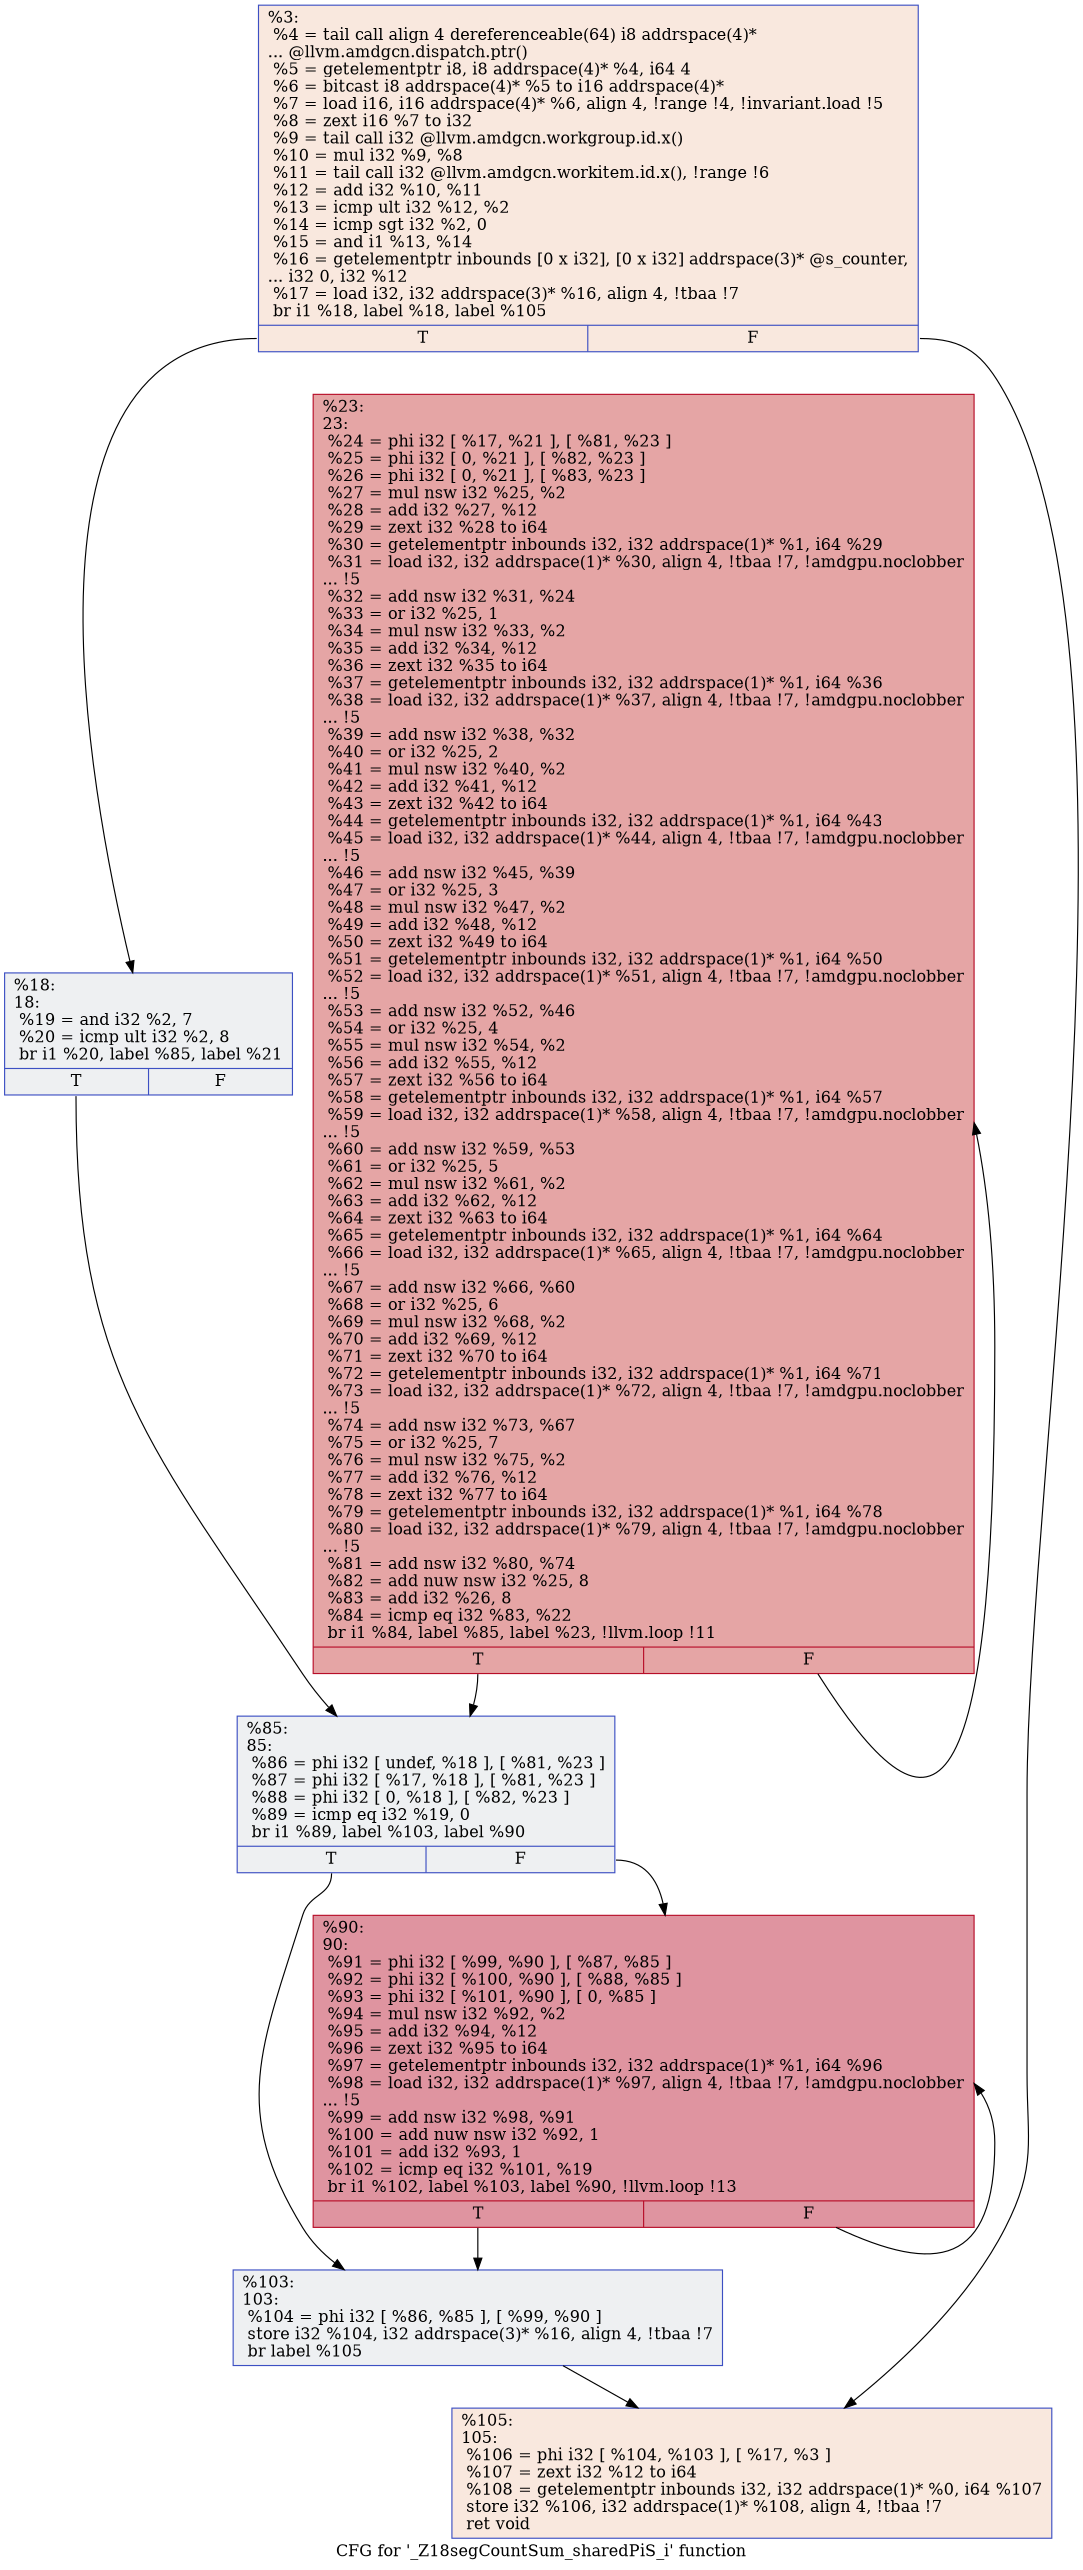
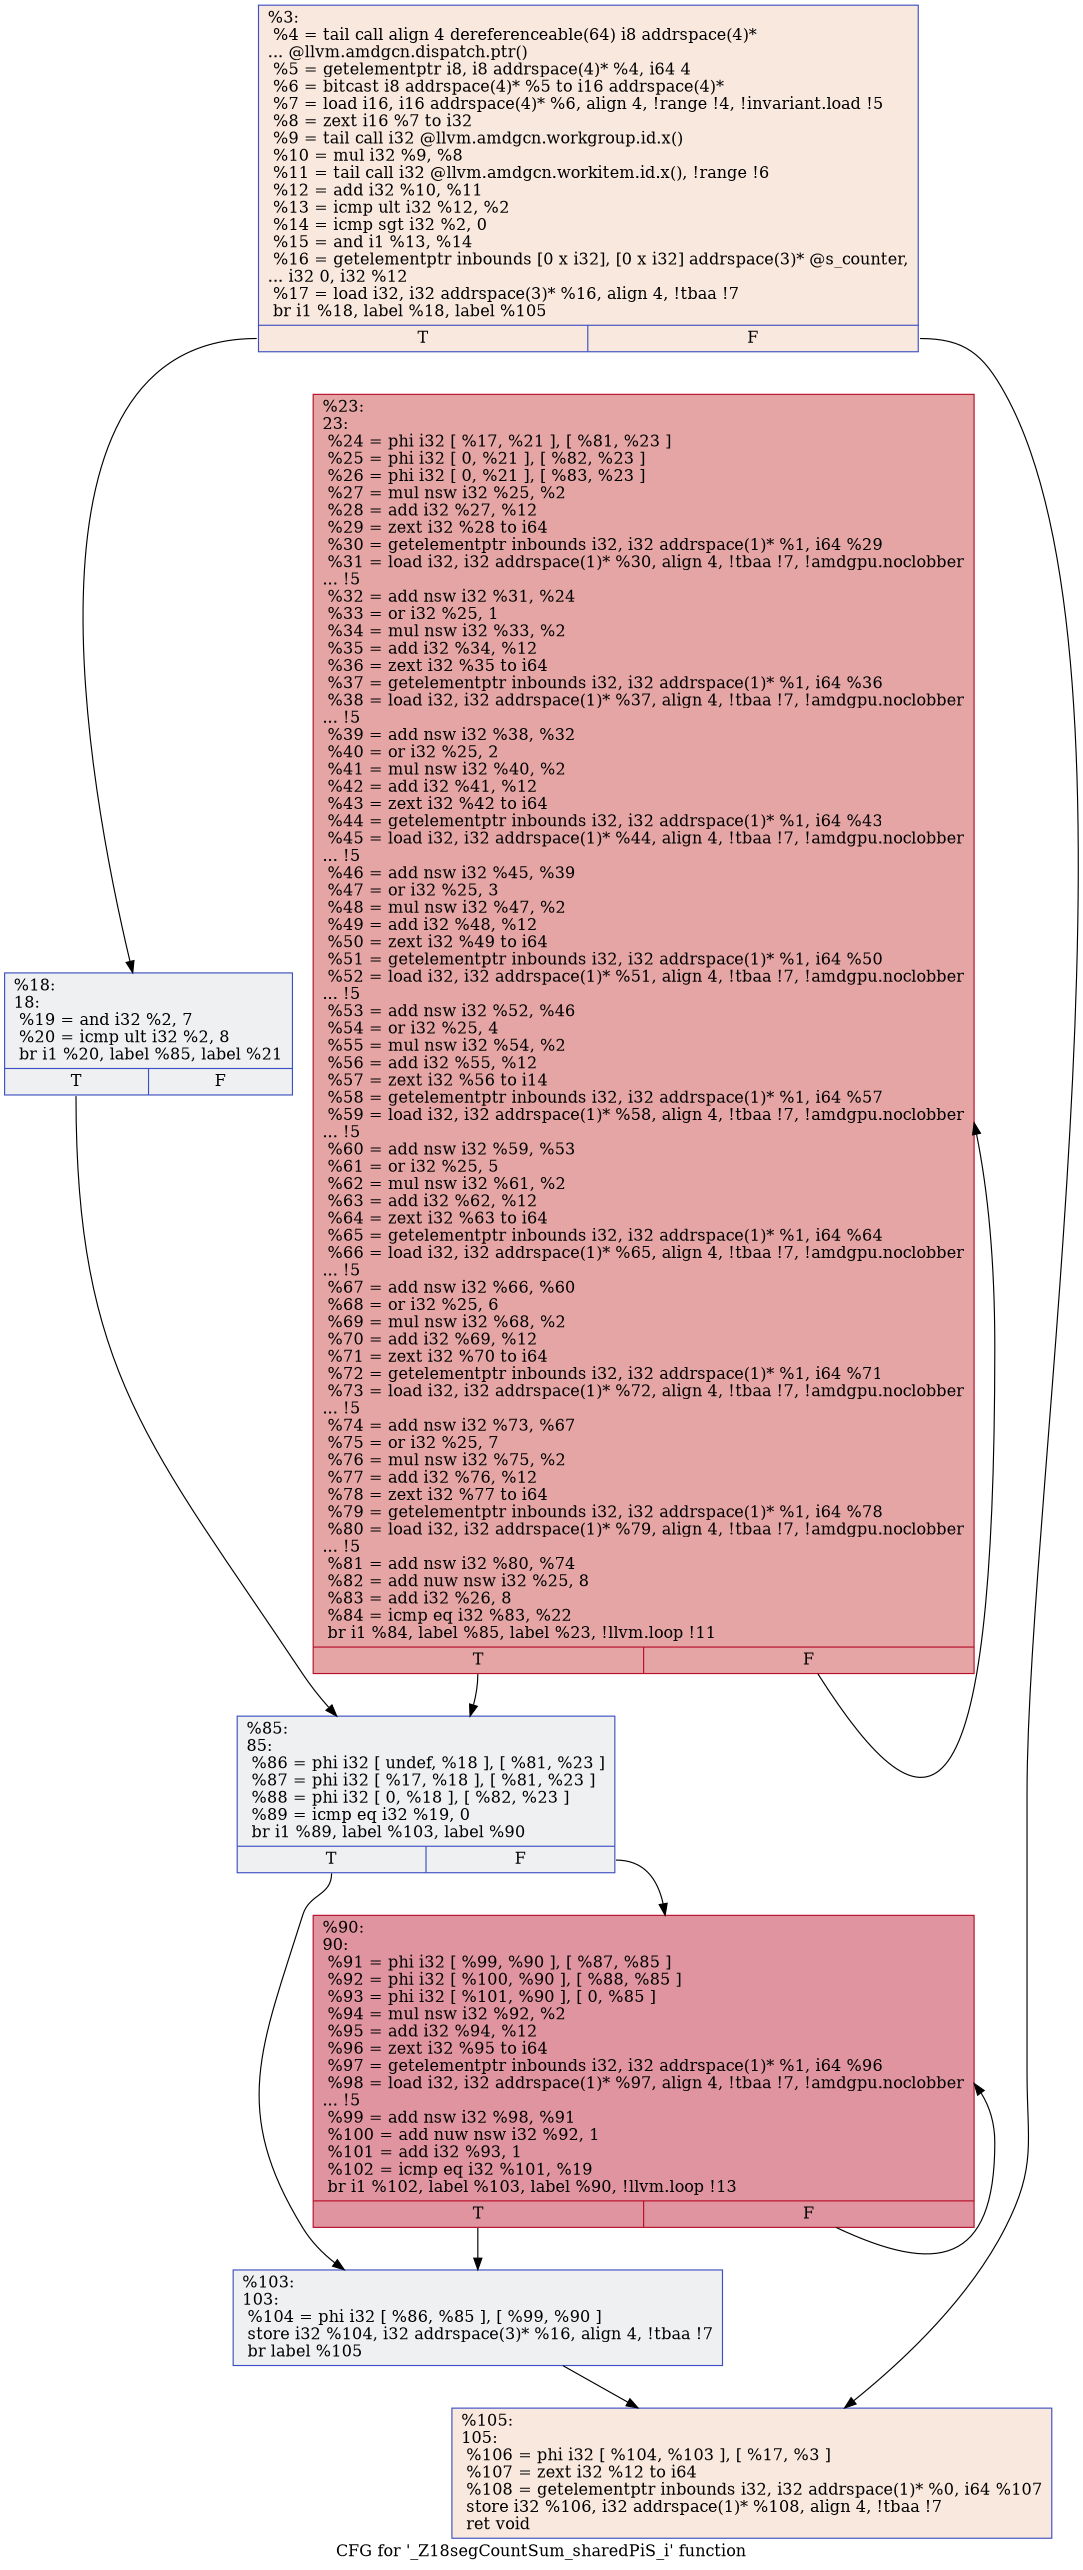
(435, 1081) -> (435, 1081)
